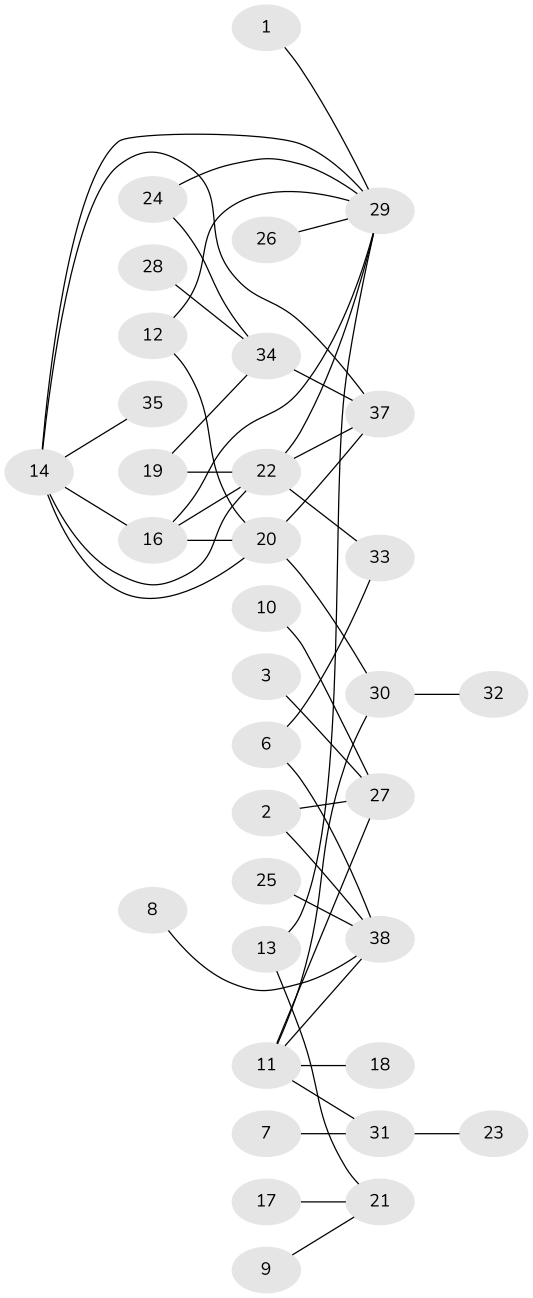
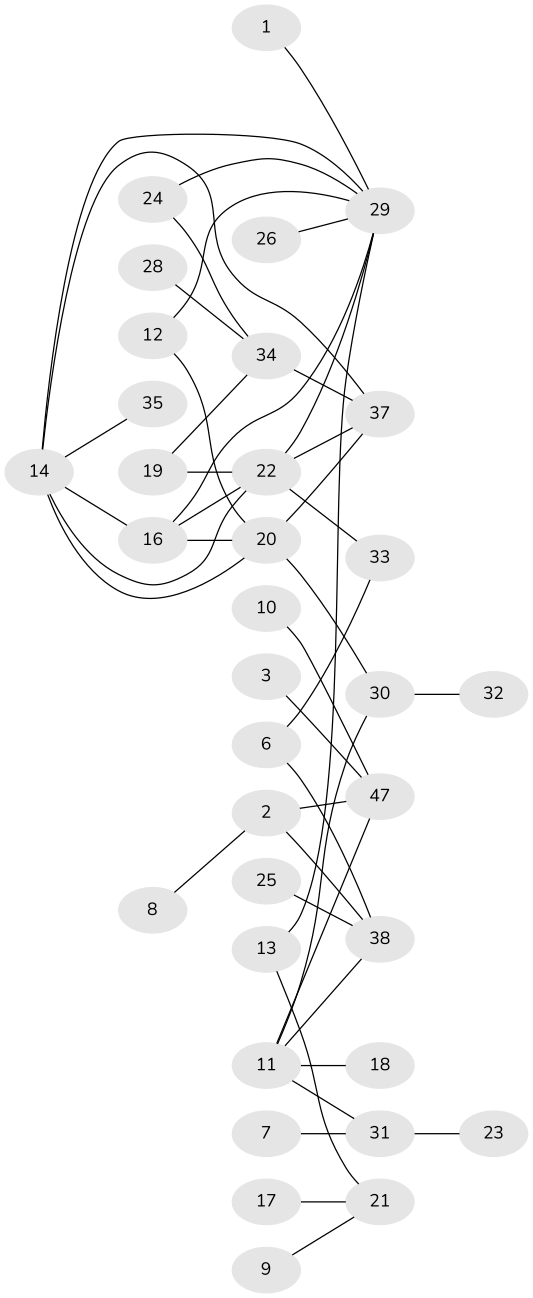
(380, 797) -> (380, 797)
(256, 990) -> (210, 862)
